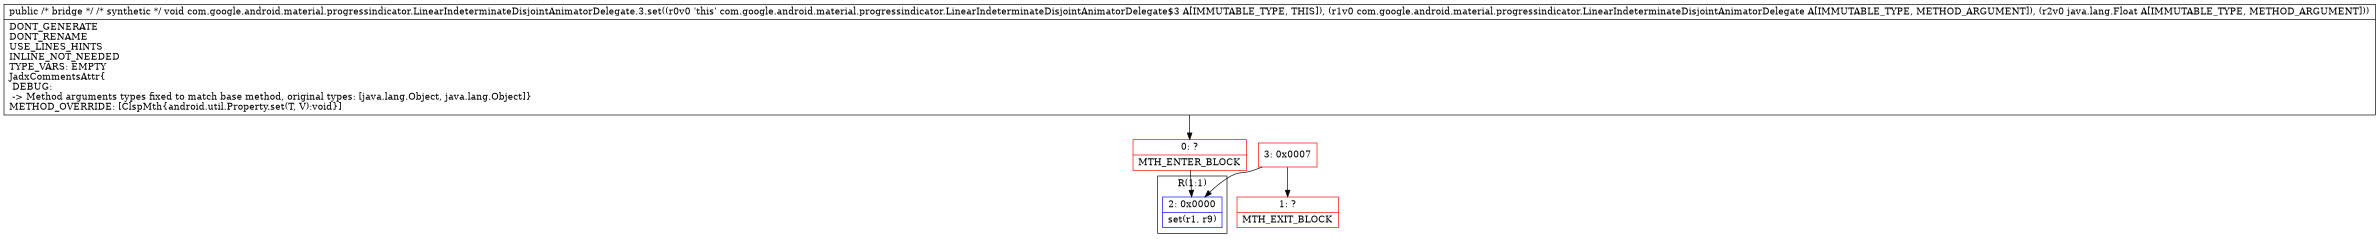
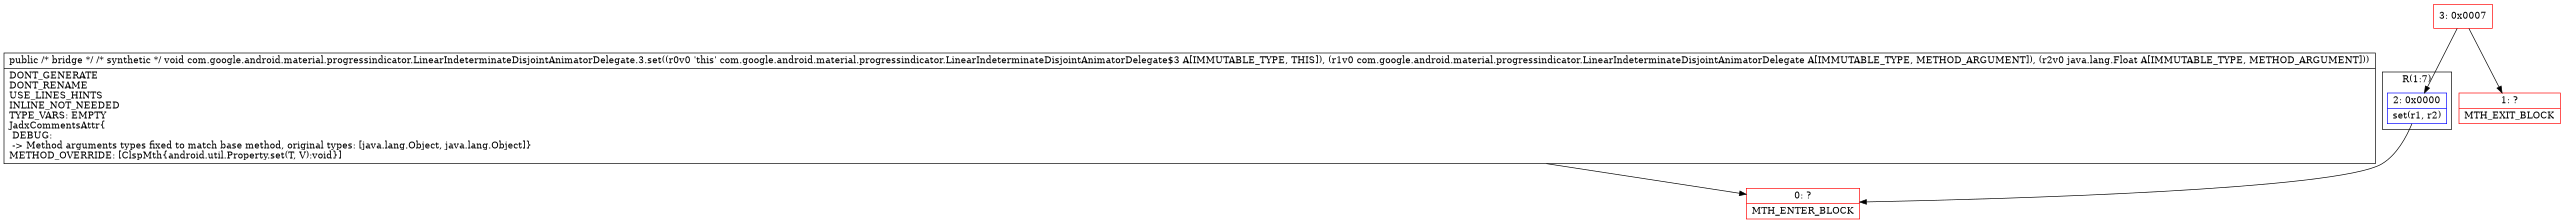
(1191, 180) -> (2151, 192)
(1192, 184) -> (2417, 80)
(1192, 220) -> (2417, 116)
